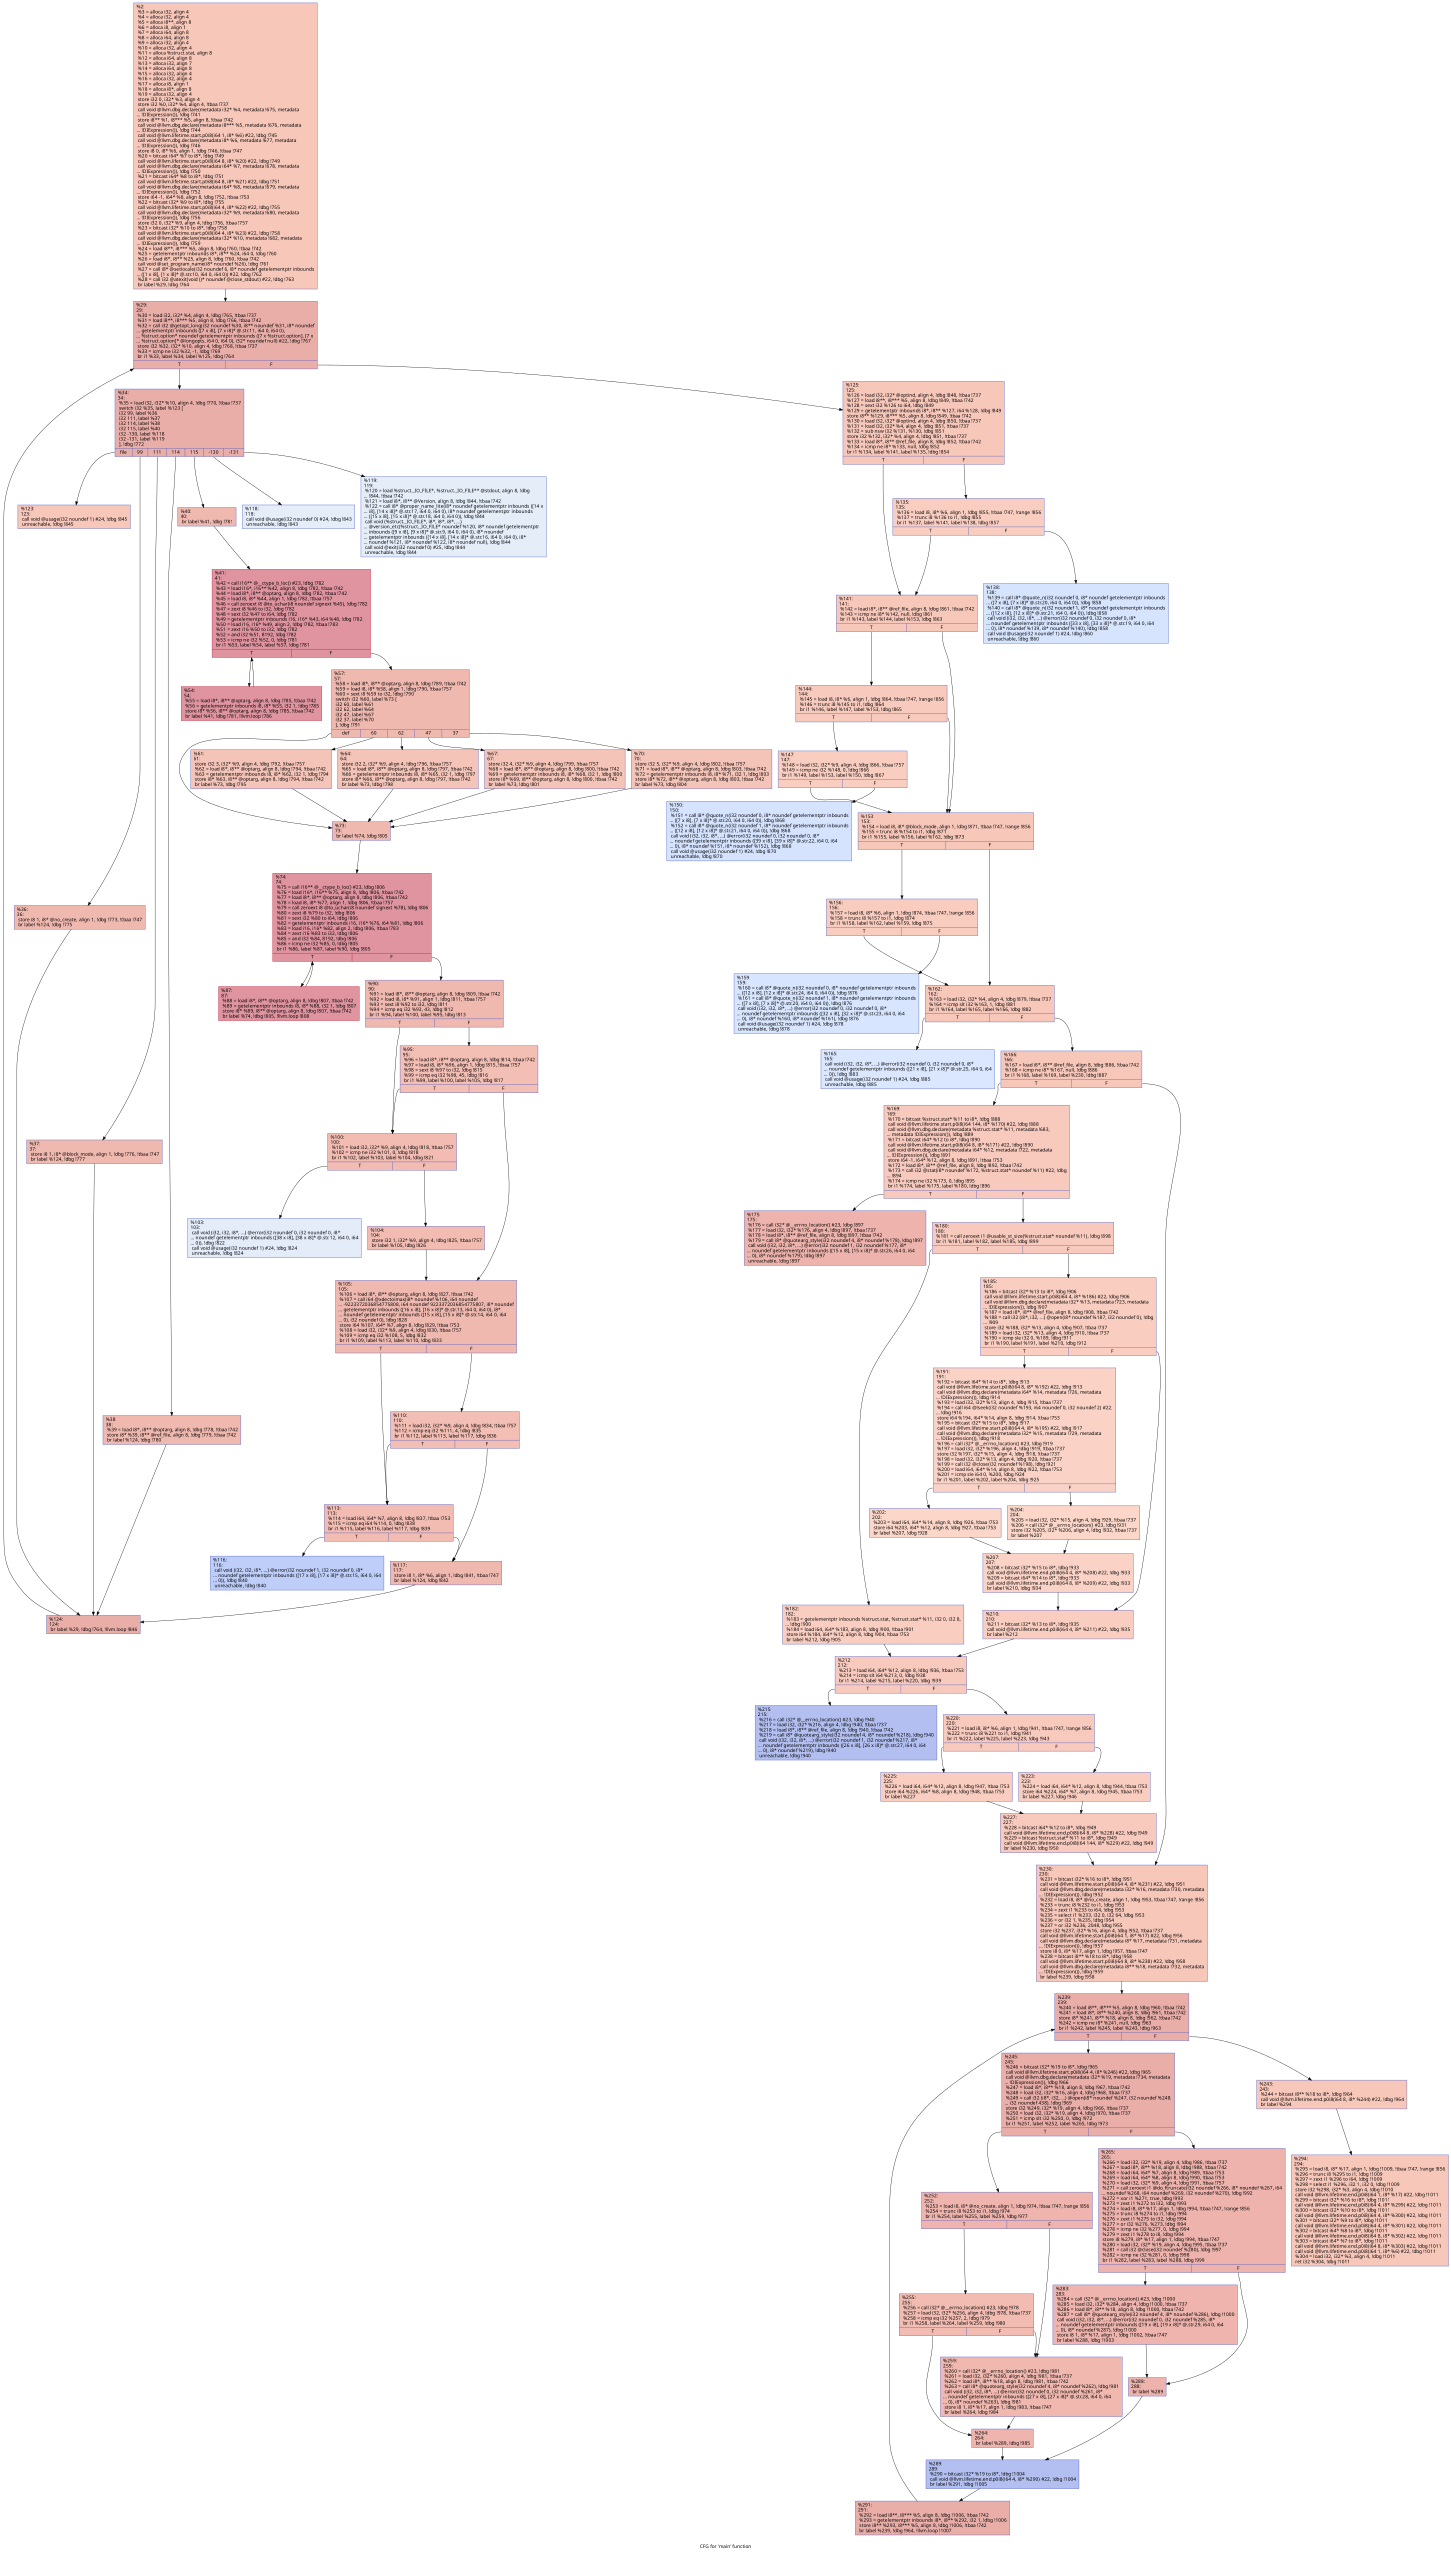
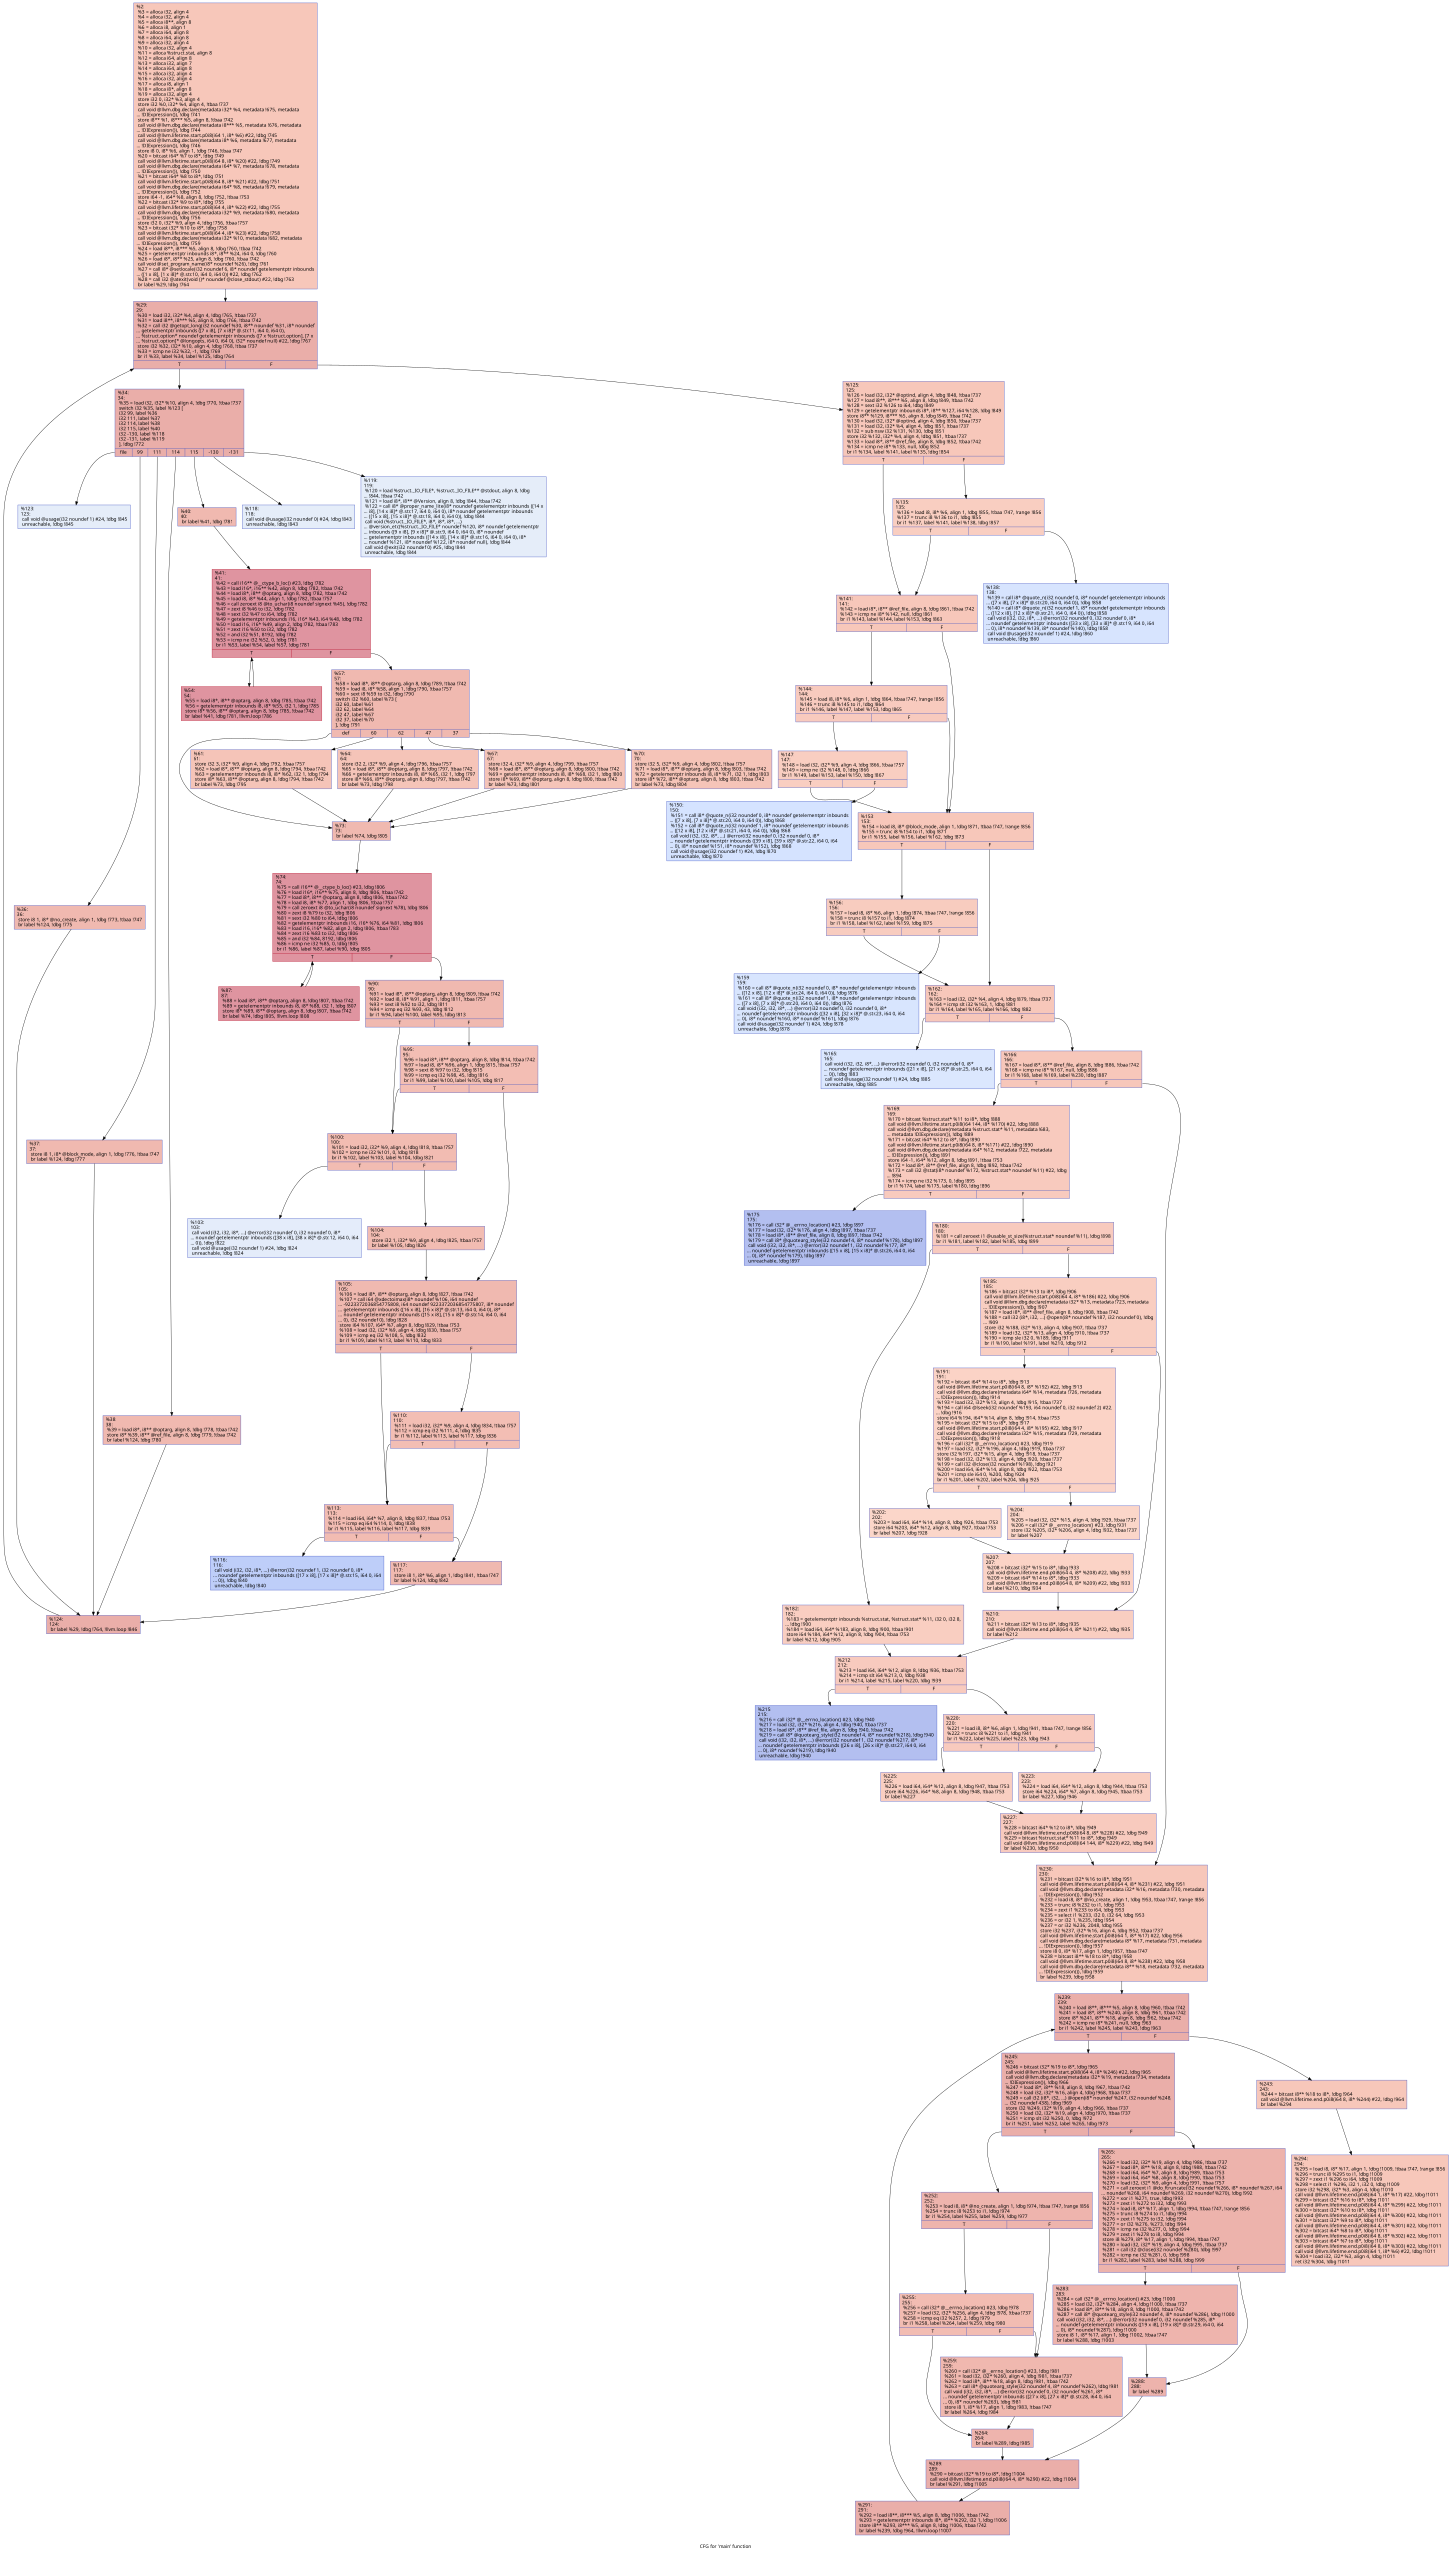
(74, 517) -> (74, 517)
(835, 1238) -> (835, 1238)
(1002, 2474) -> (1002, 2474)
